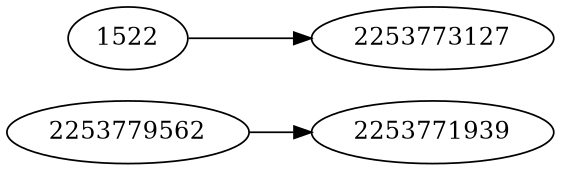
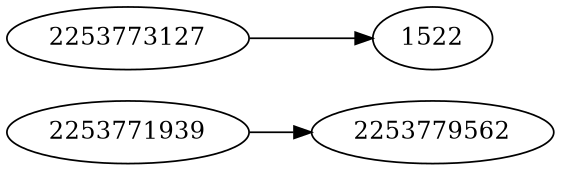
(241, 38) -> (302, 38)
(272, 132) -> (272, 132)
